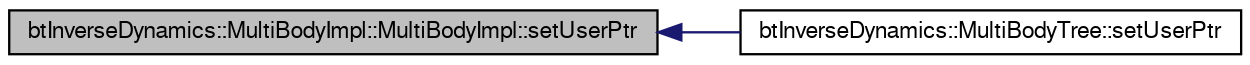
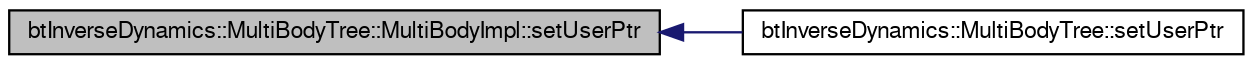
(333, 32) -> (335, 32)
